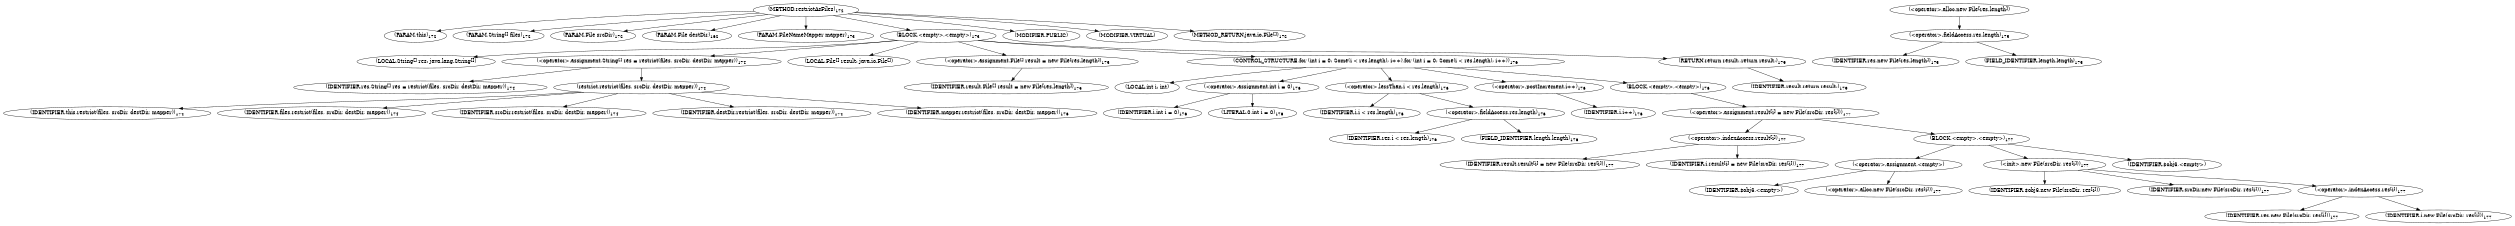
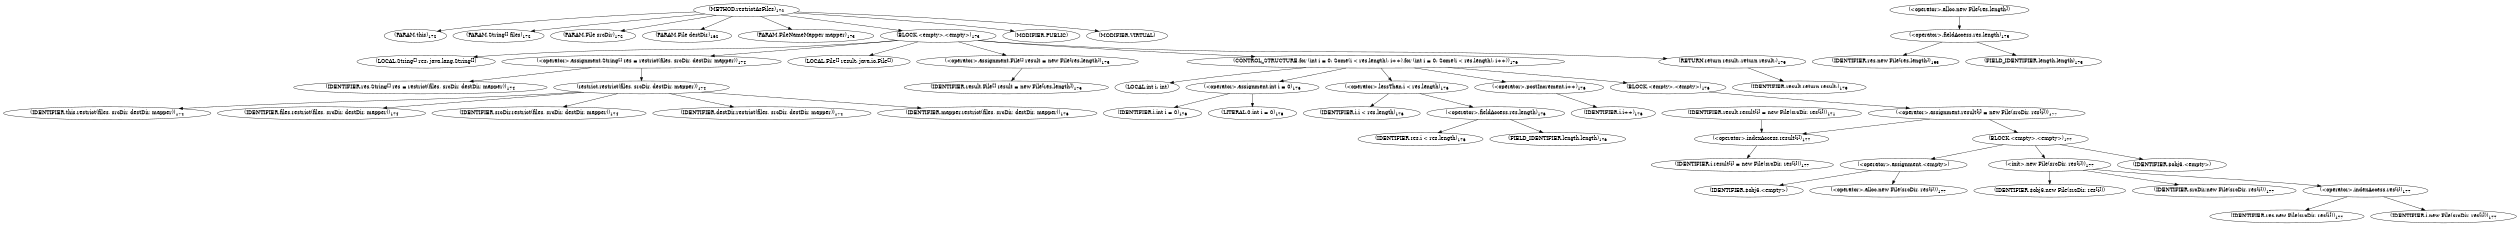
(1240, 36) -> none
(1935, 61) -> (1935, 61)
(1643, 151) -> (1762, 124)
(1610, 164) -> (1832, 113)
